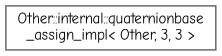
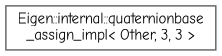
(111, 28) -> (111, 28)
